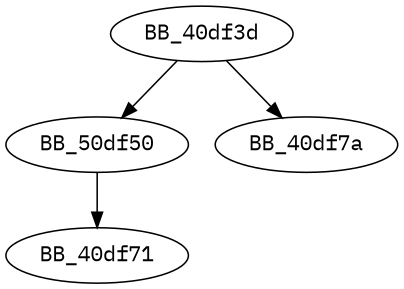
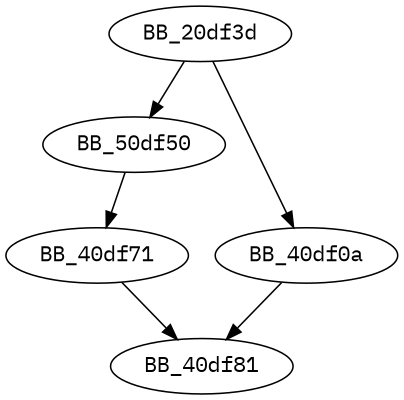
(202, 34) -> (200, 34)
(306, 145) -> (306, 255)
none -> (202, 366)
